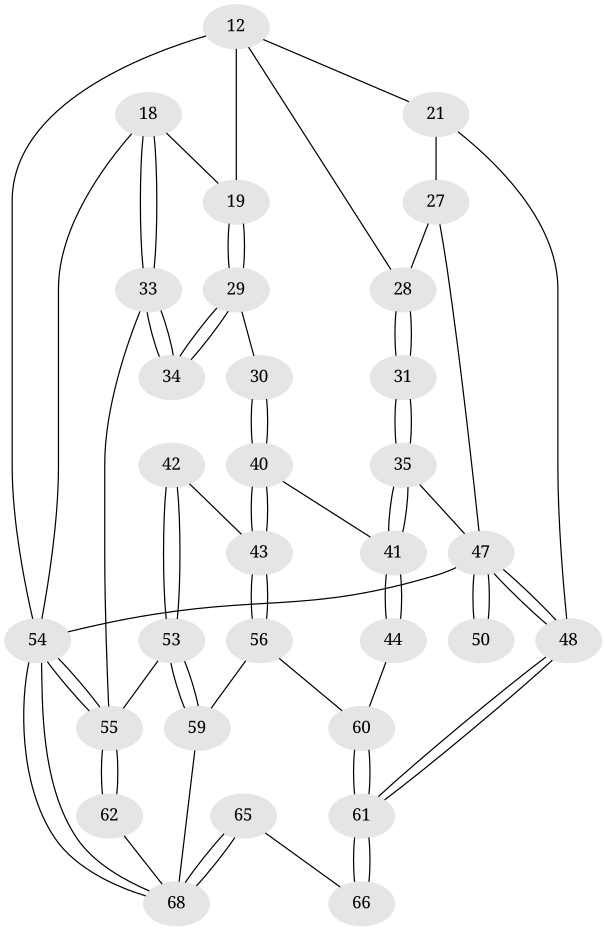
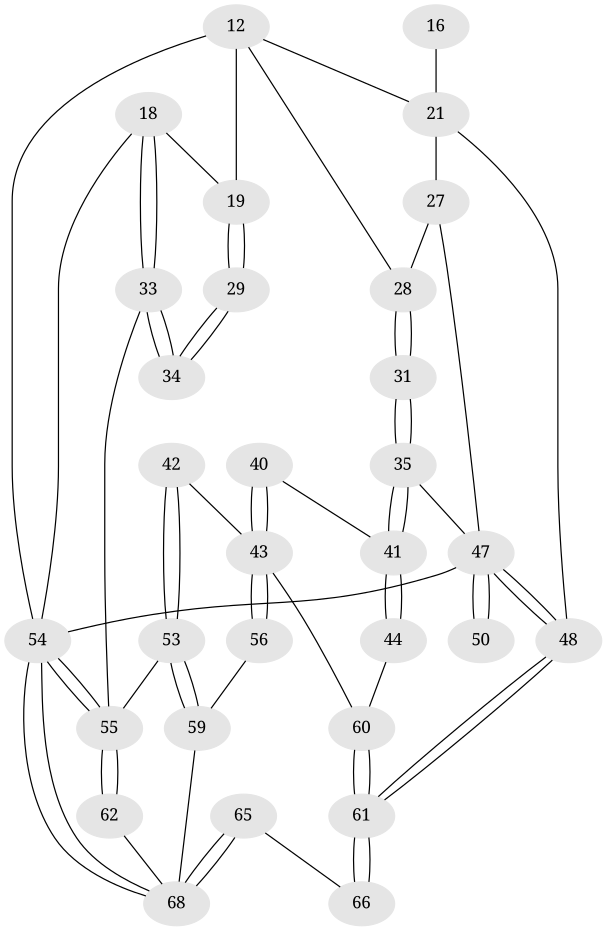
none -> (436, 27)
(259, 378) -> none
(311, 685) -> (315, 639)
